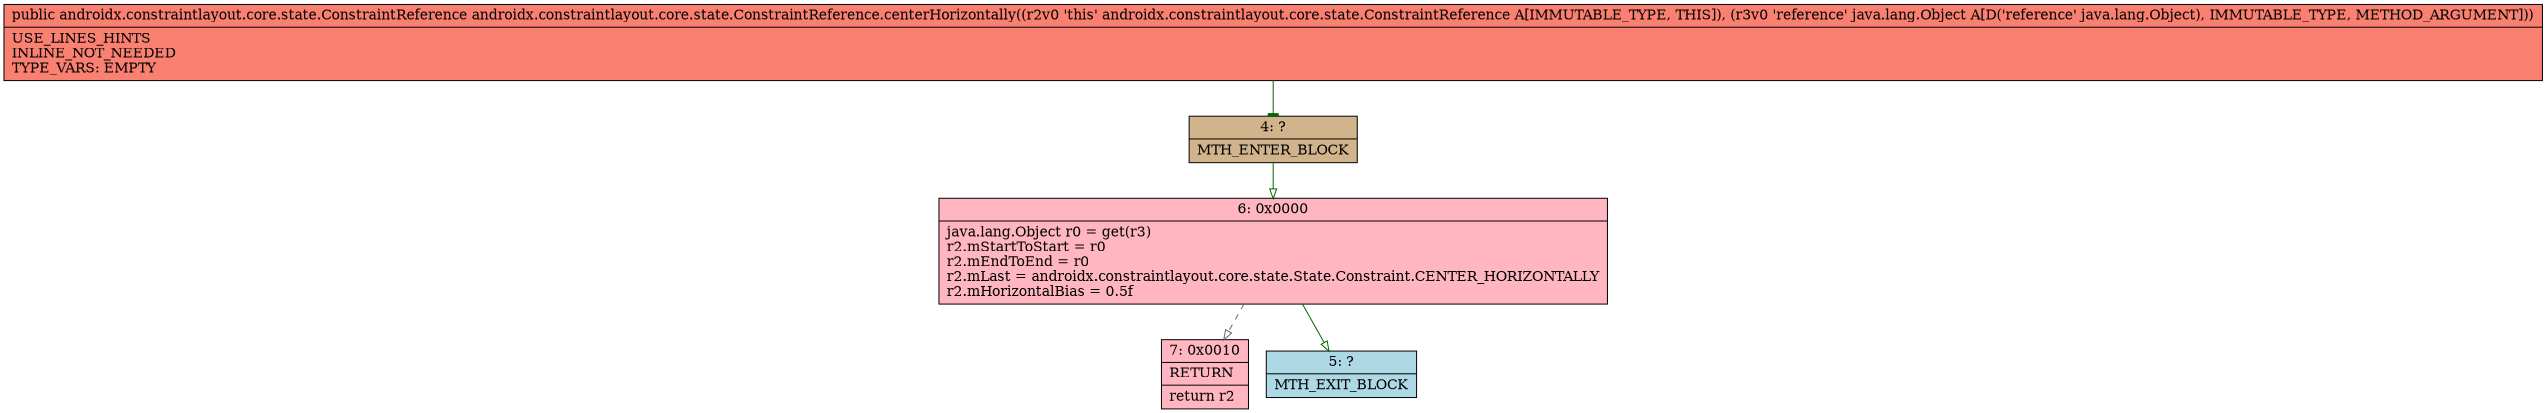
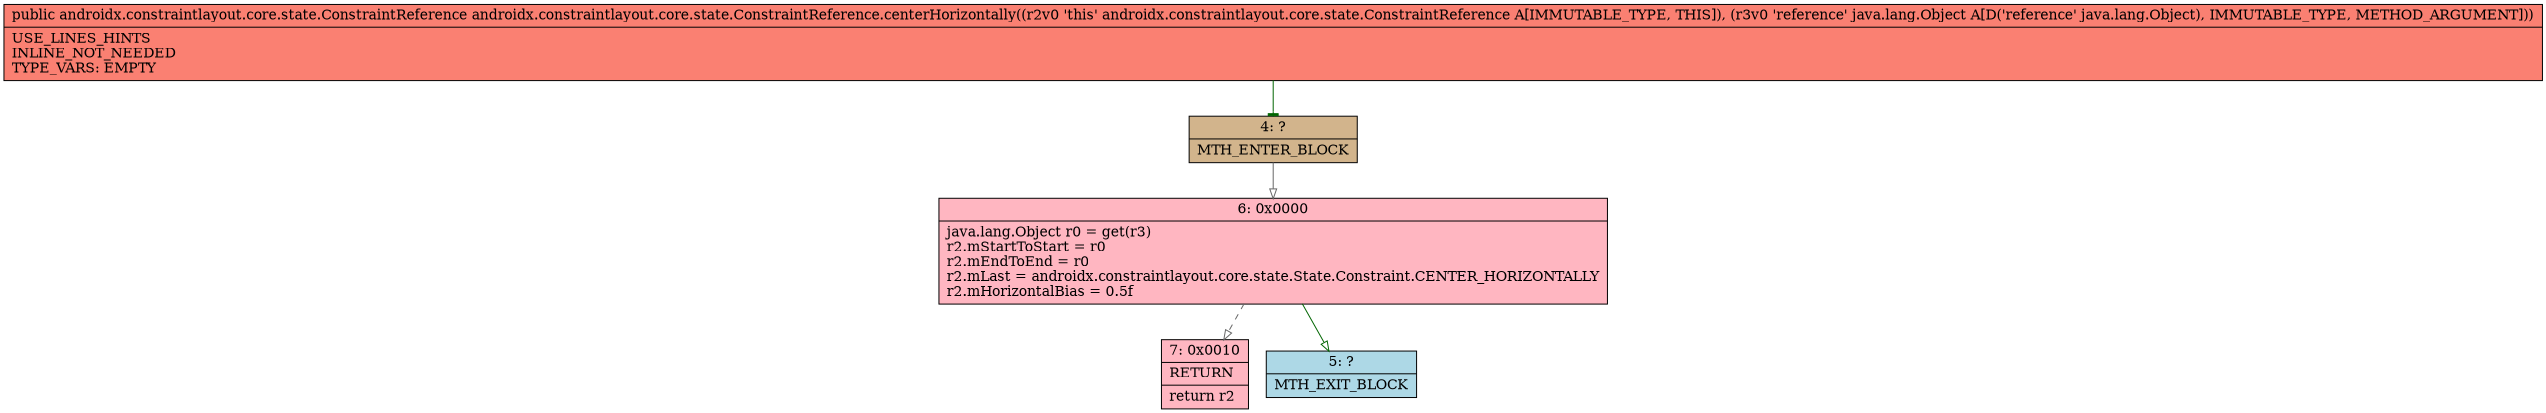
(1273, 176) -> (1273, 176)
